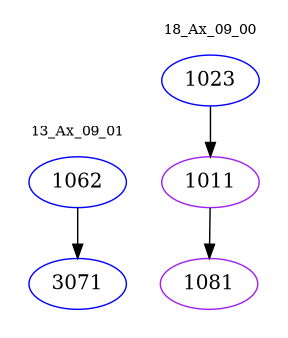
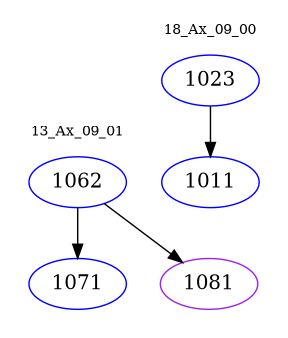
(210, 182) -> (210, 182)
(210, 226) -> (129, 223)
(78, 284) -> (78, 284)
